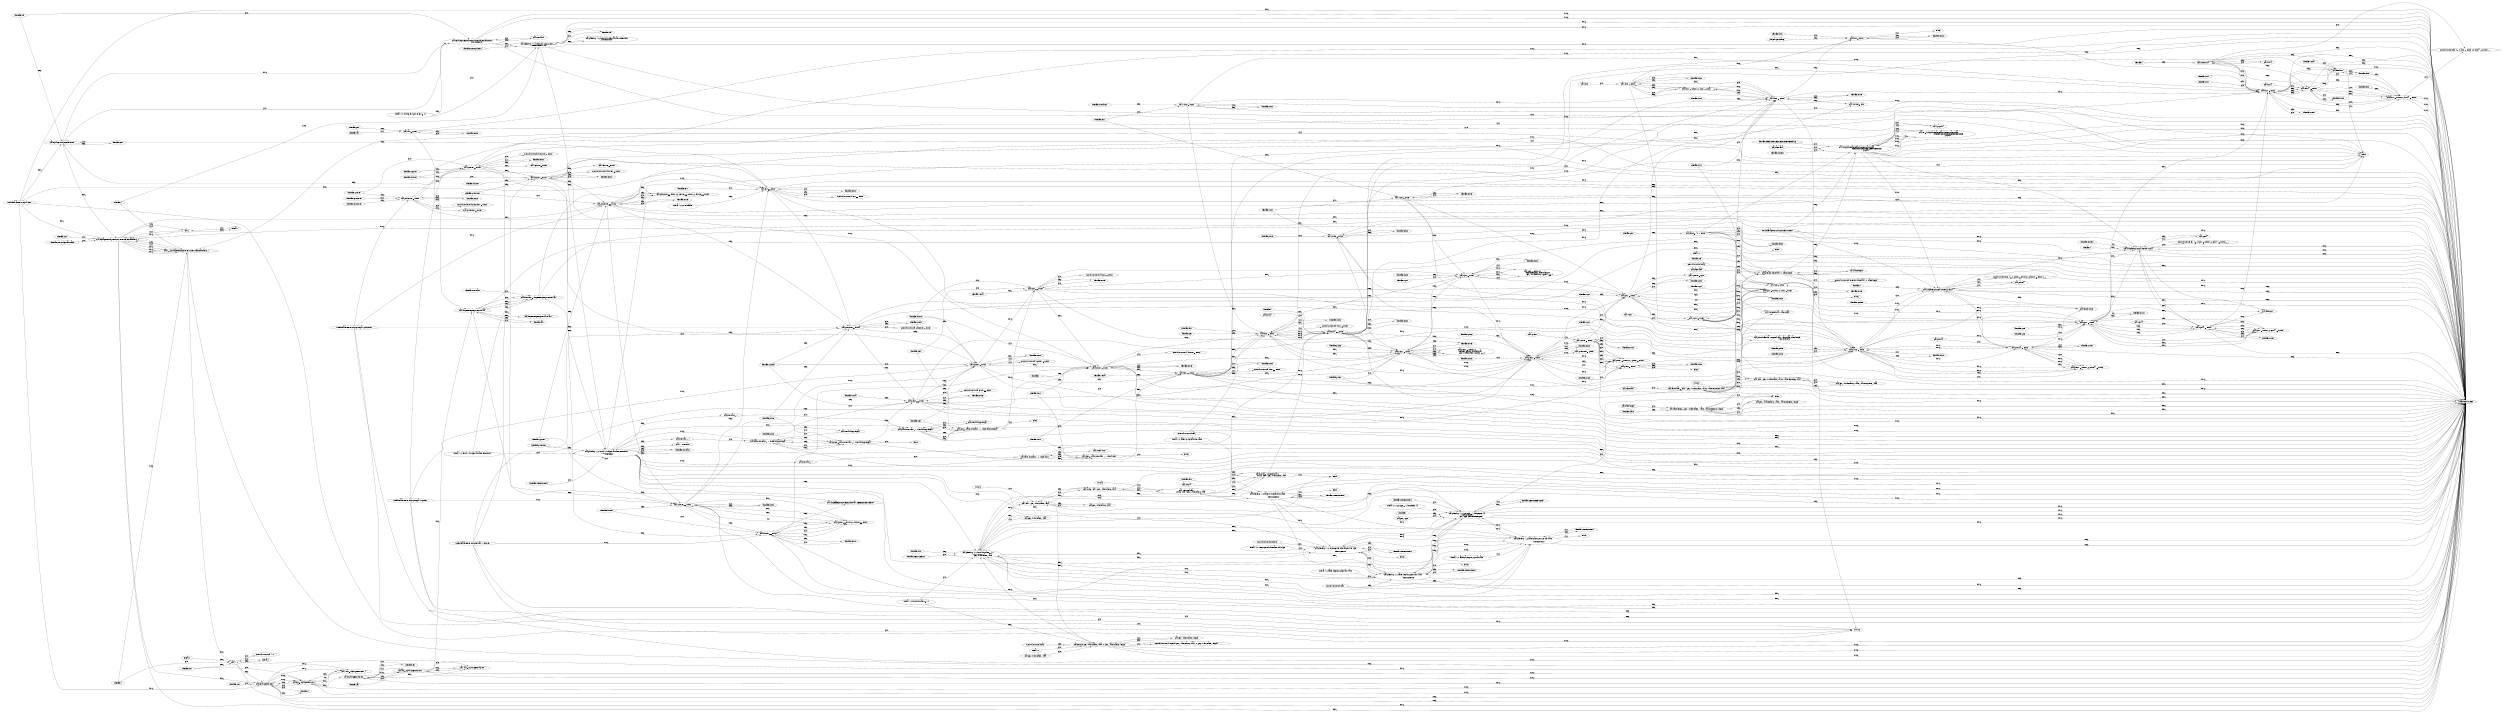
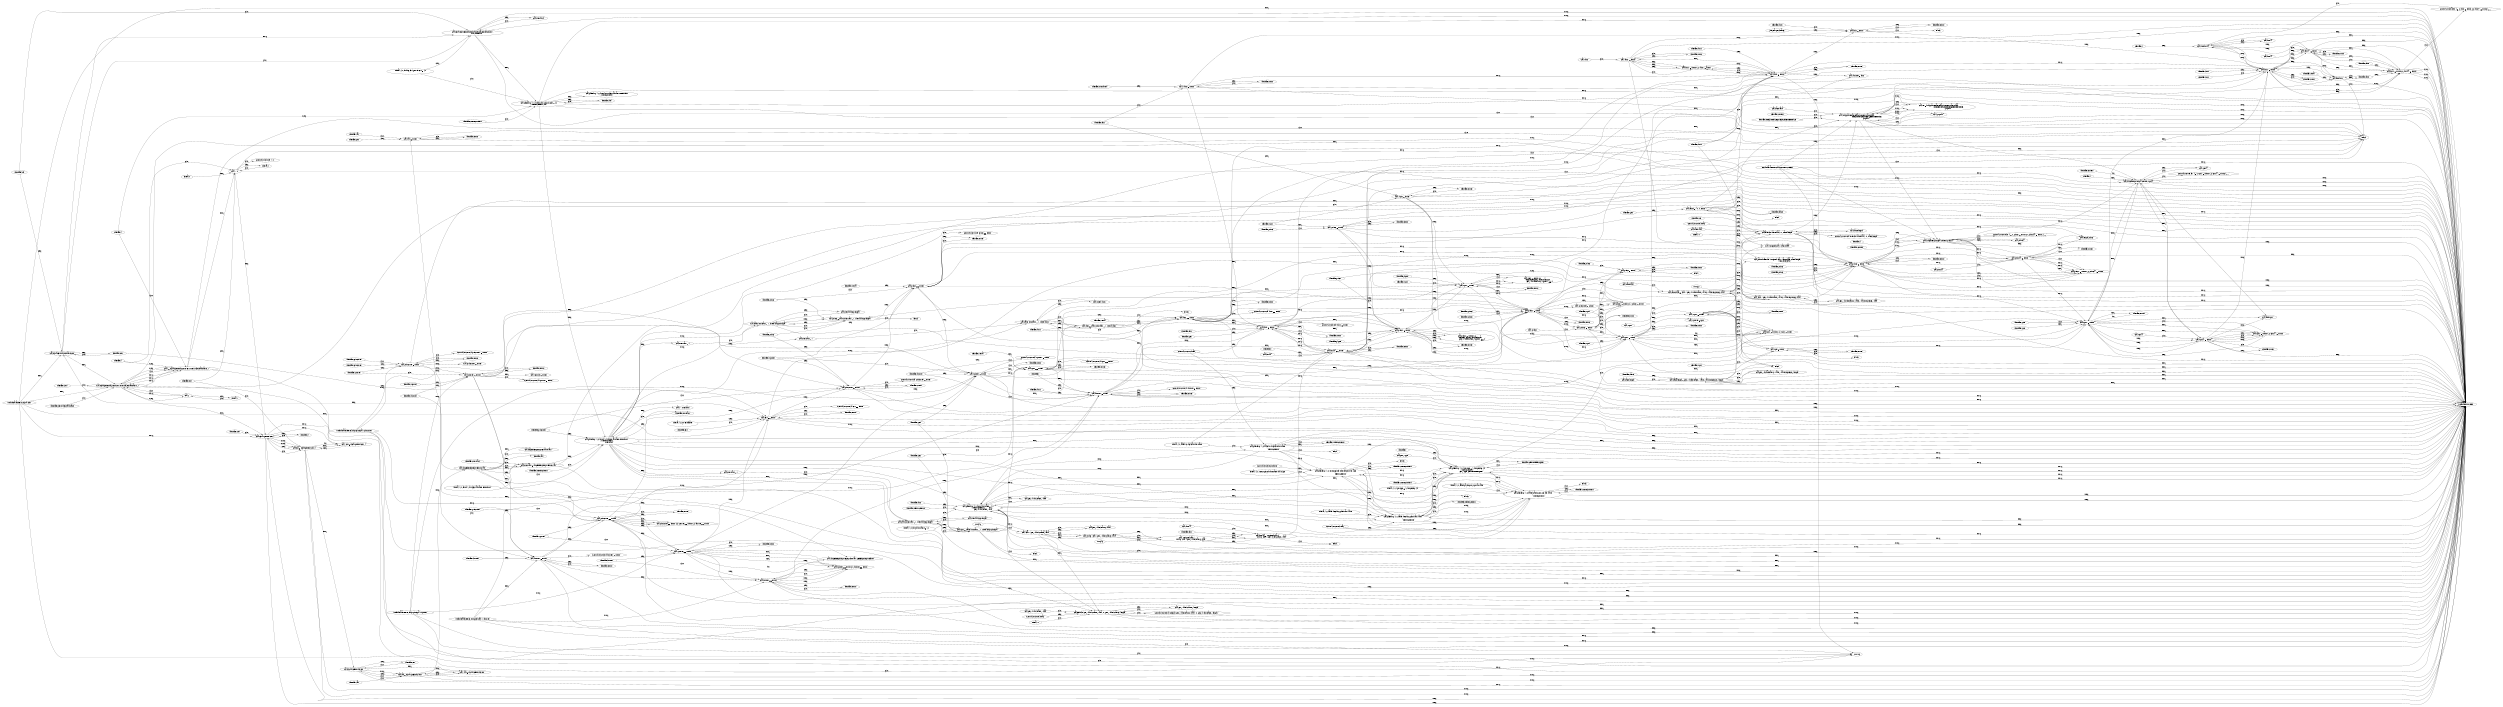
(607, 166) -> none
none -> (1062, 302)
